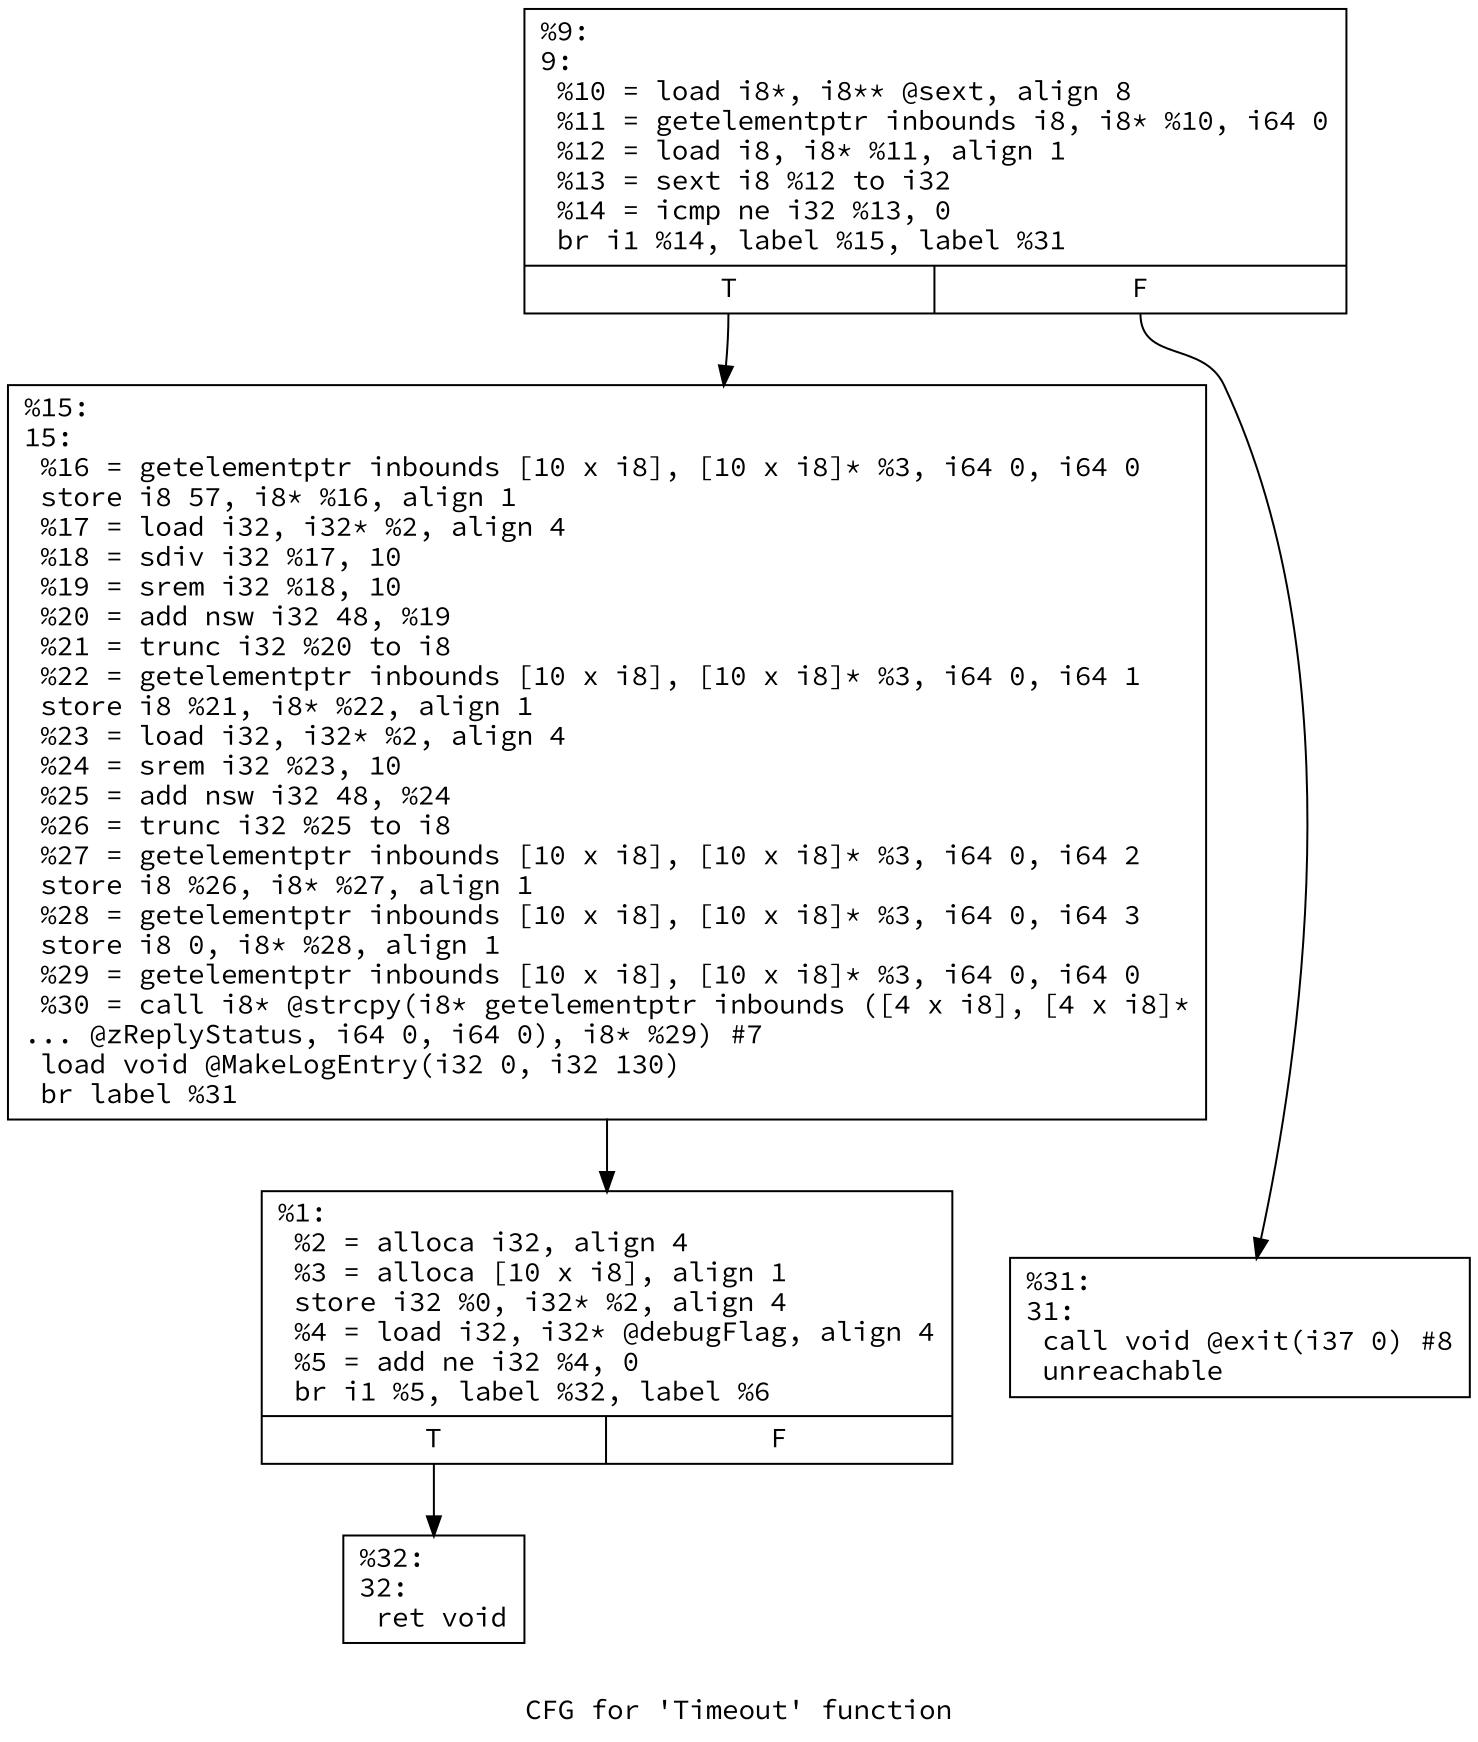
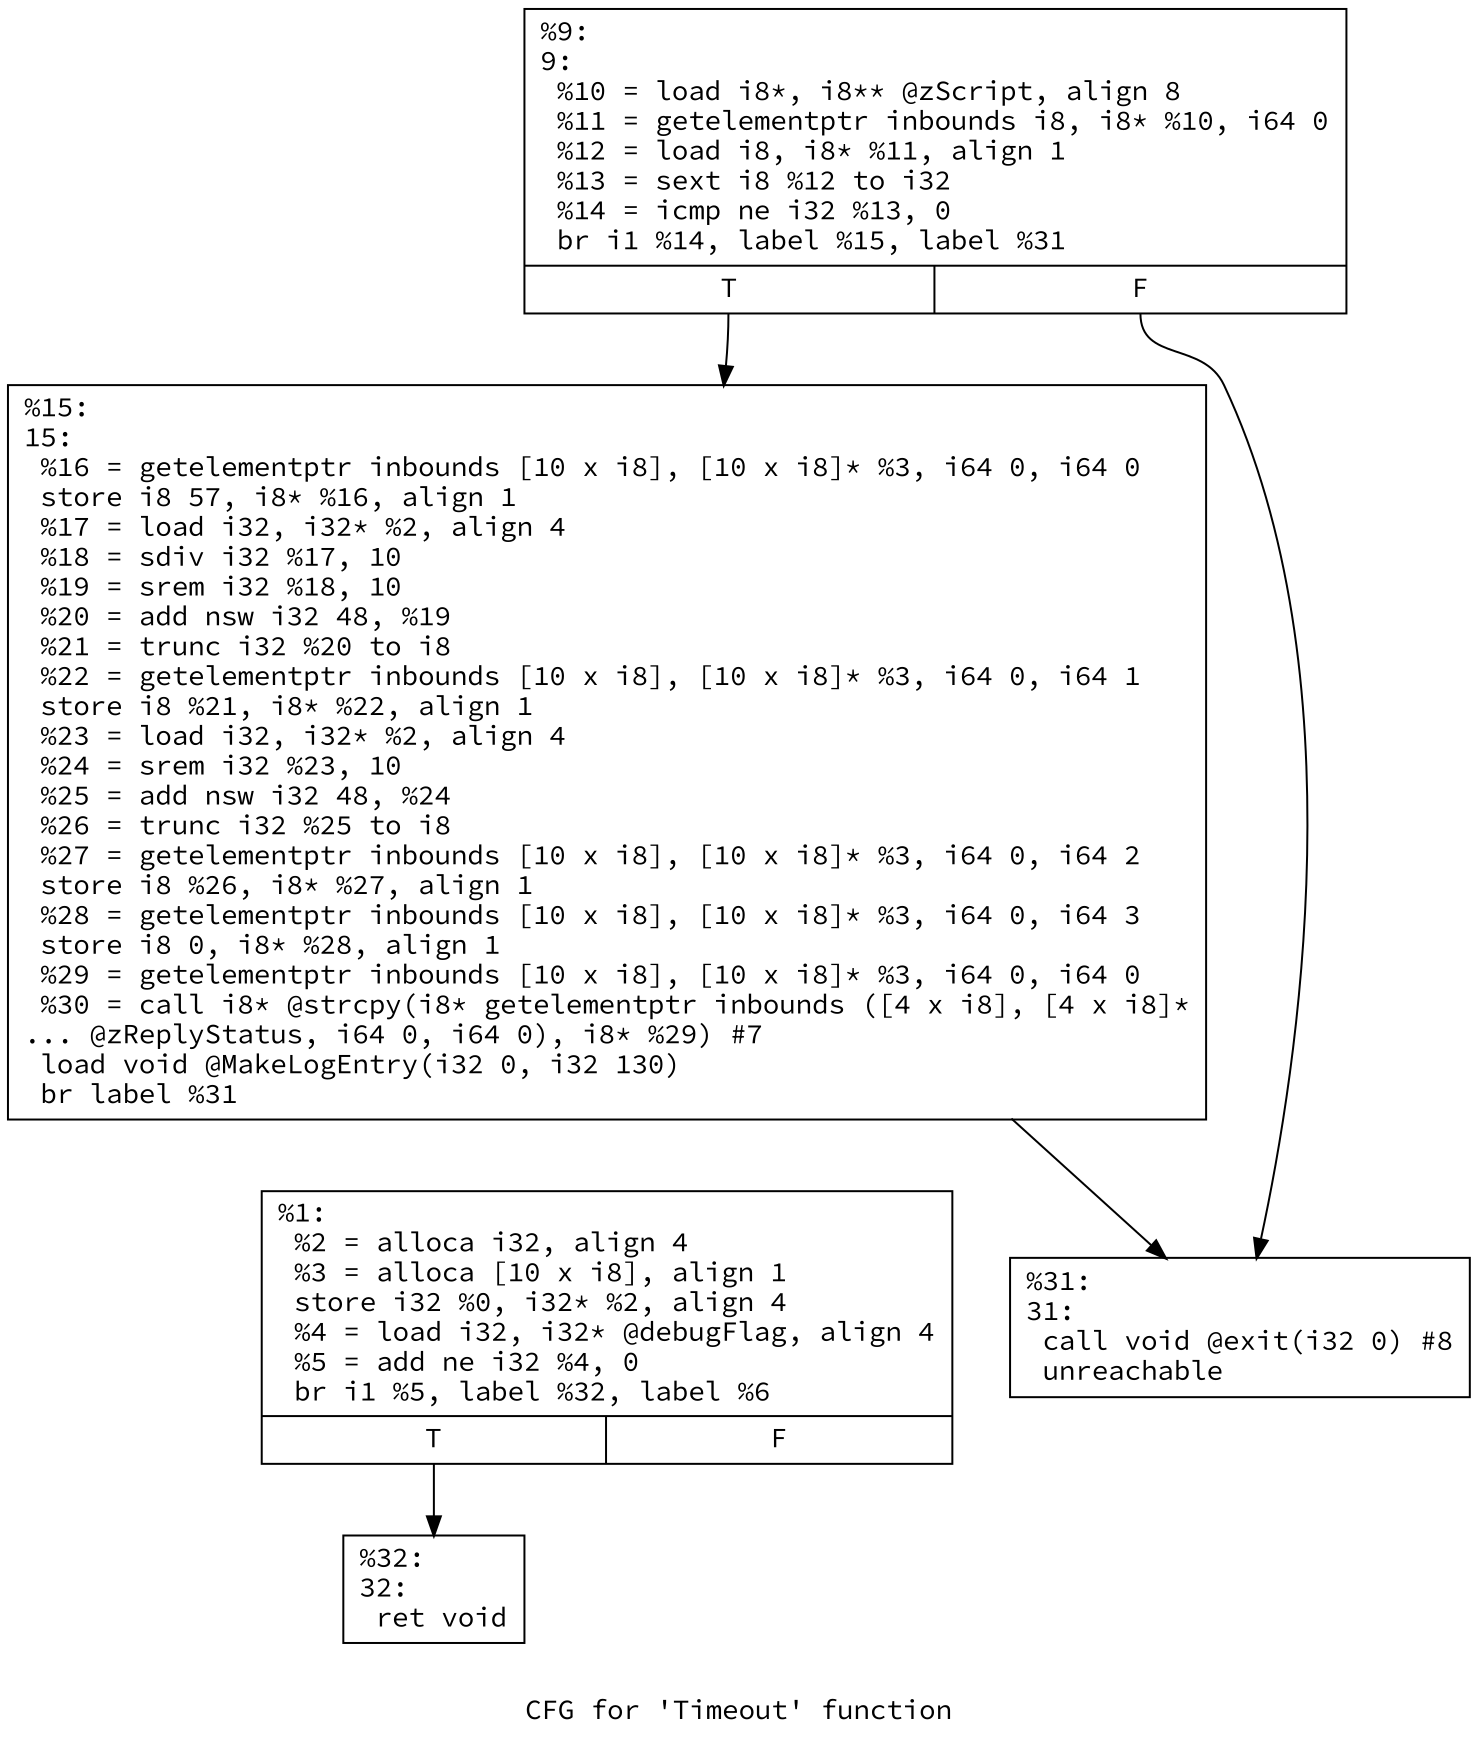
(837, 92) -> (861, 92)
(607, 1145) -> (1081, 1182)
(1240, 1341) -> (1240, 1341)
